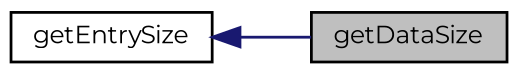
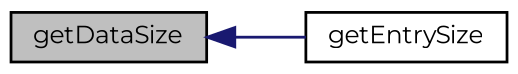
(276, 37) -> (271, 37)
